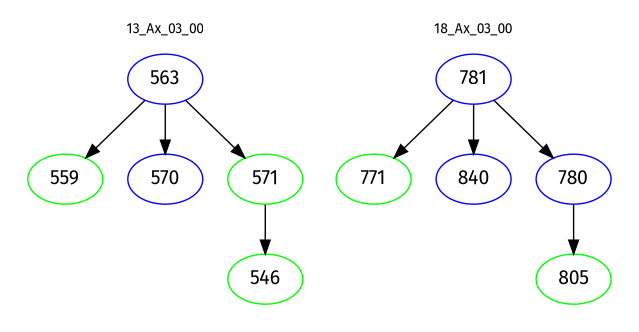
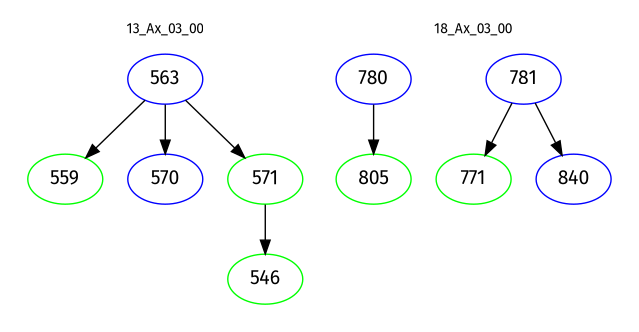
(518, 124) -> none
